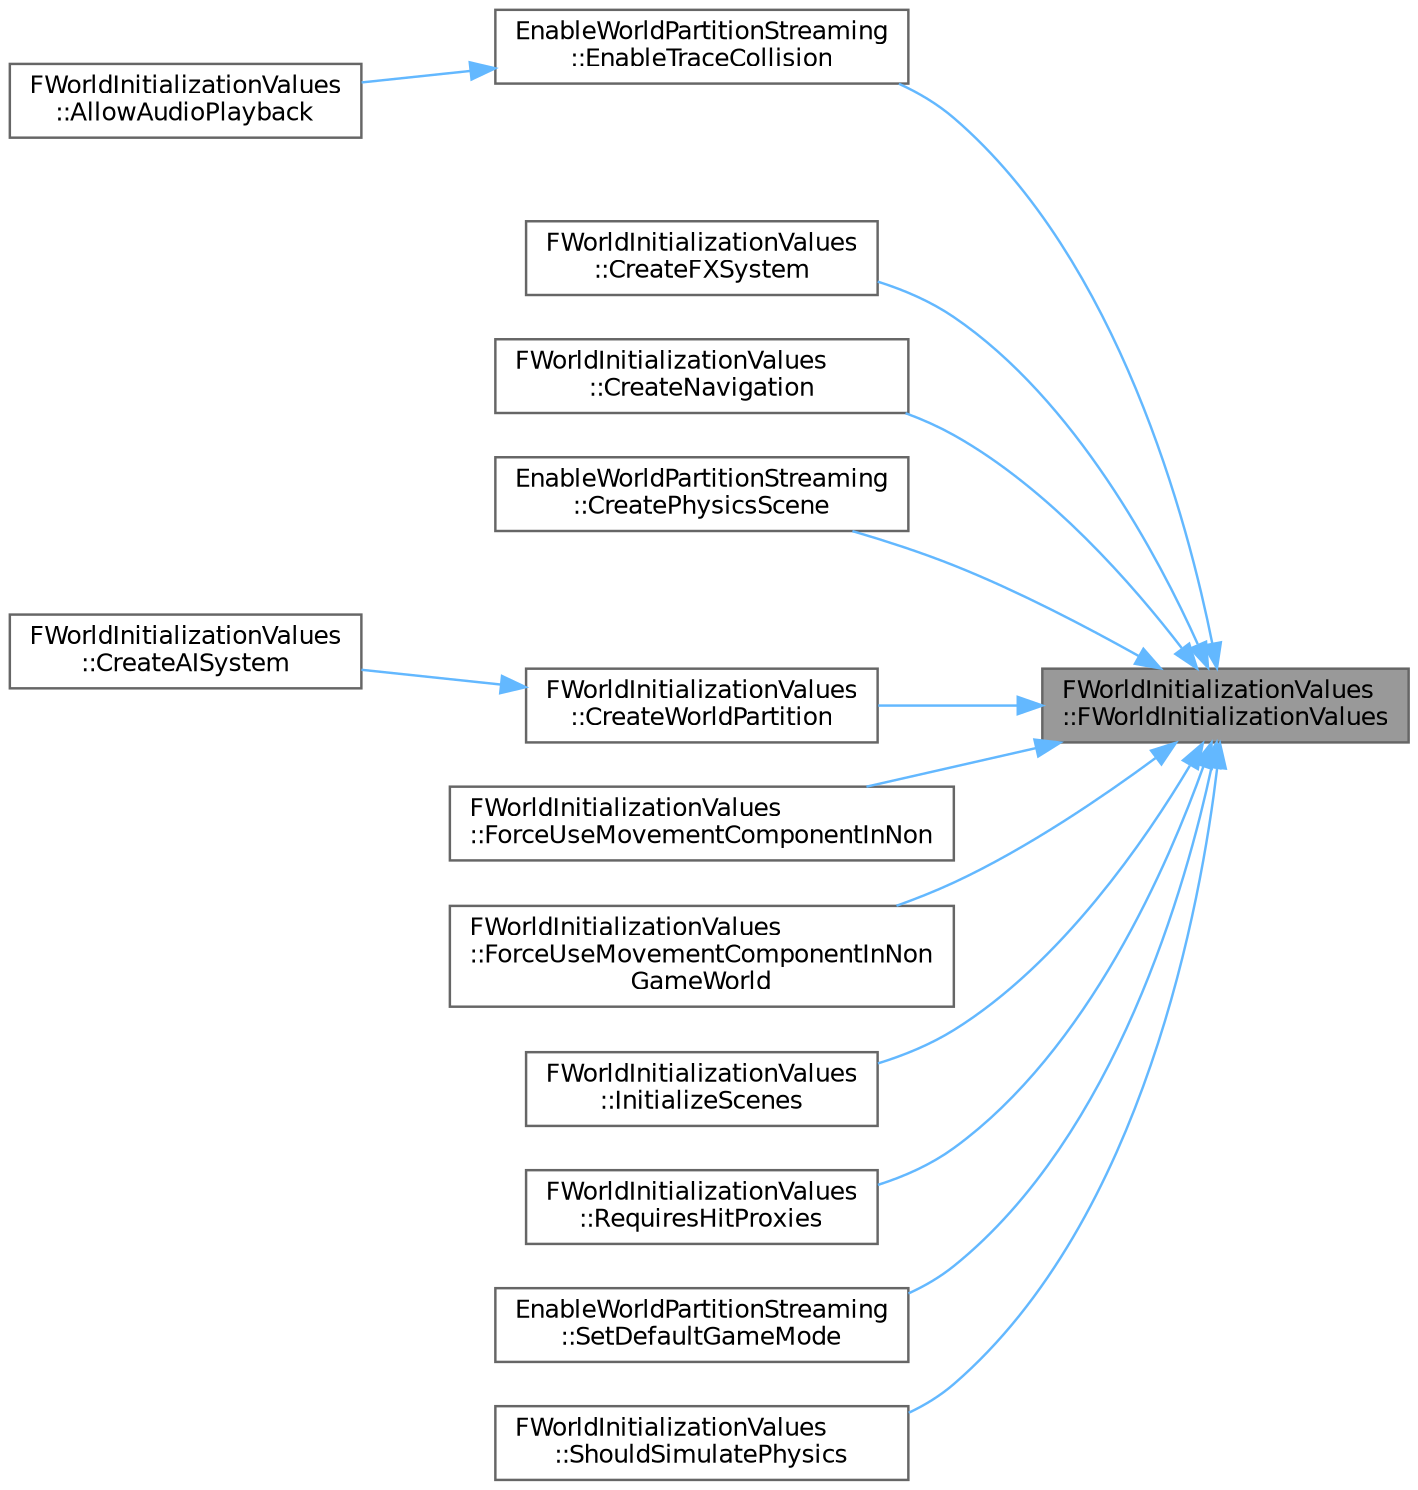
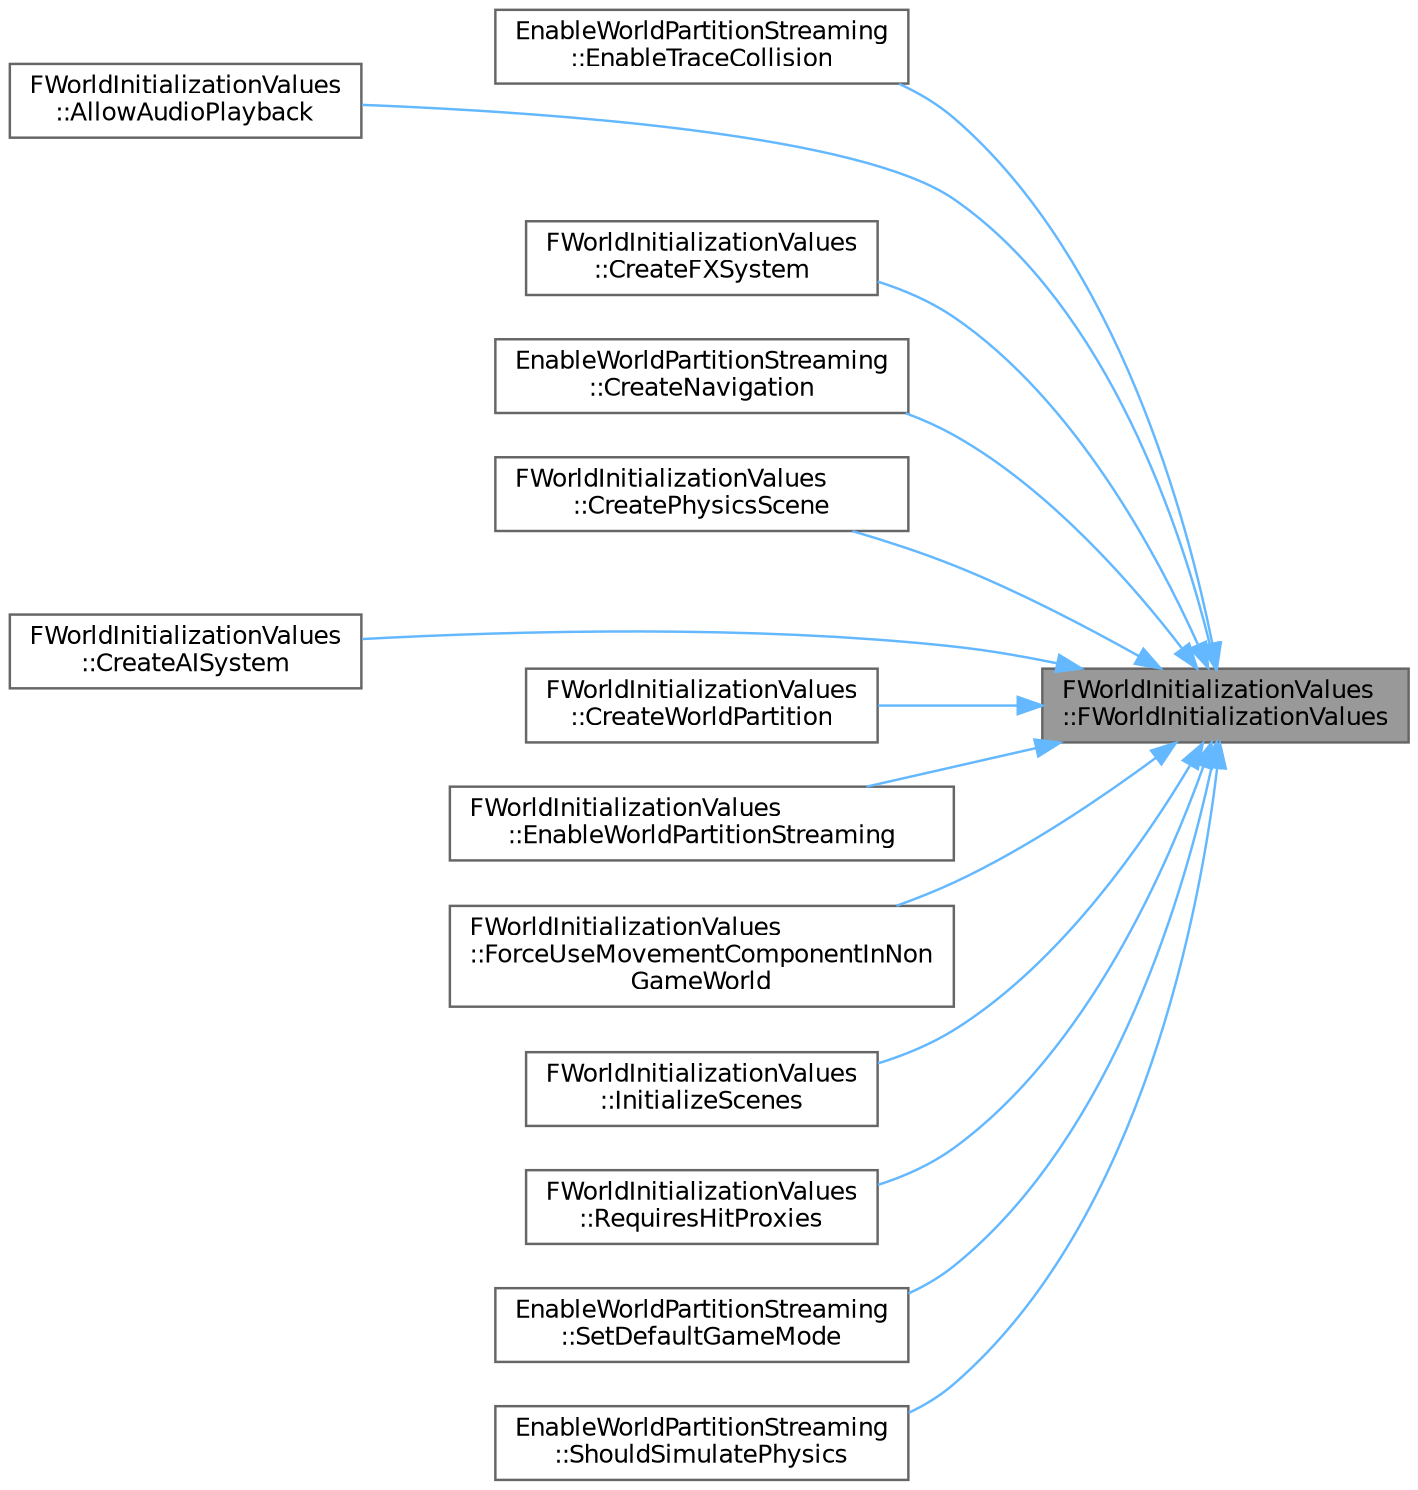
(416, 77) -> (918, 181)
(702, 376) -> (702, 376)
(702, 494) -> (702, 494)
(431, 677) -> (710, 632)
(702, 824) -> (702, 824)
(702, 1443) -> (702, 1443)
